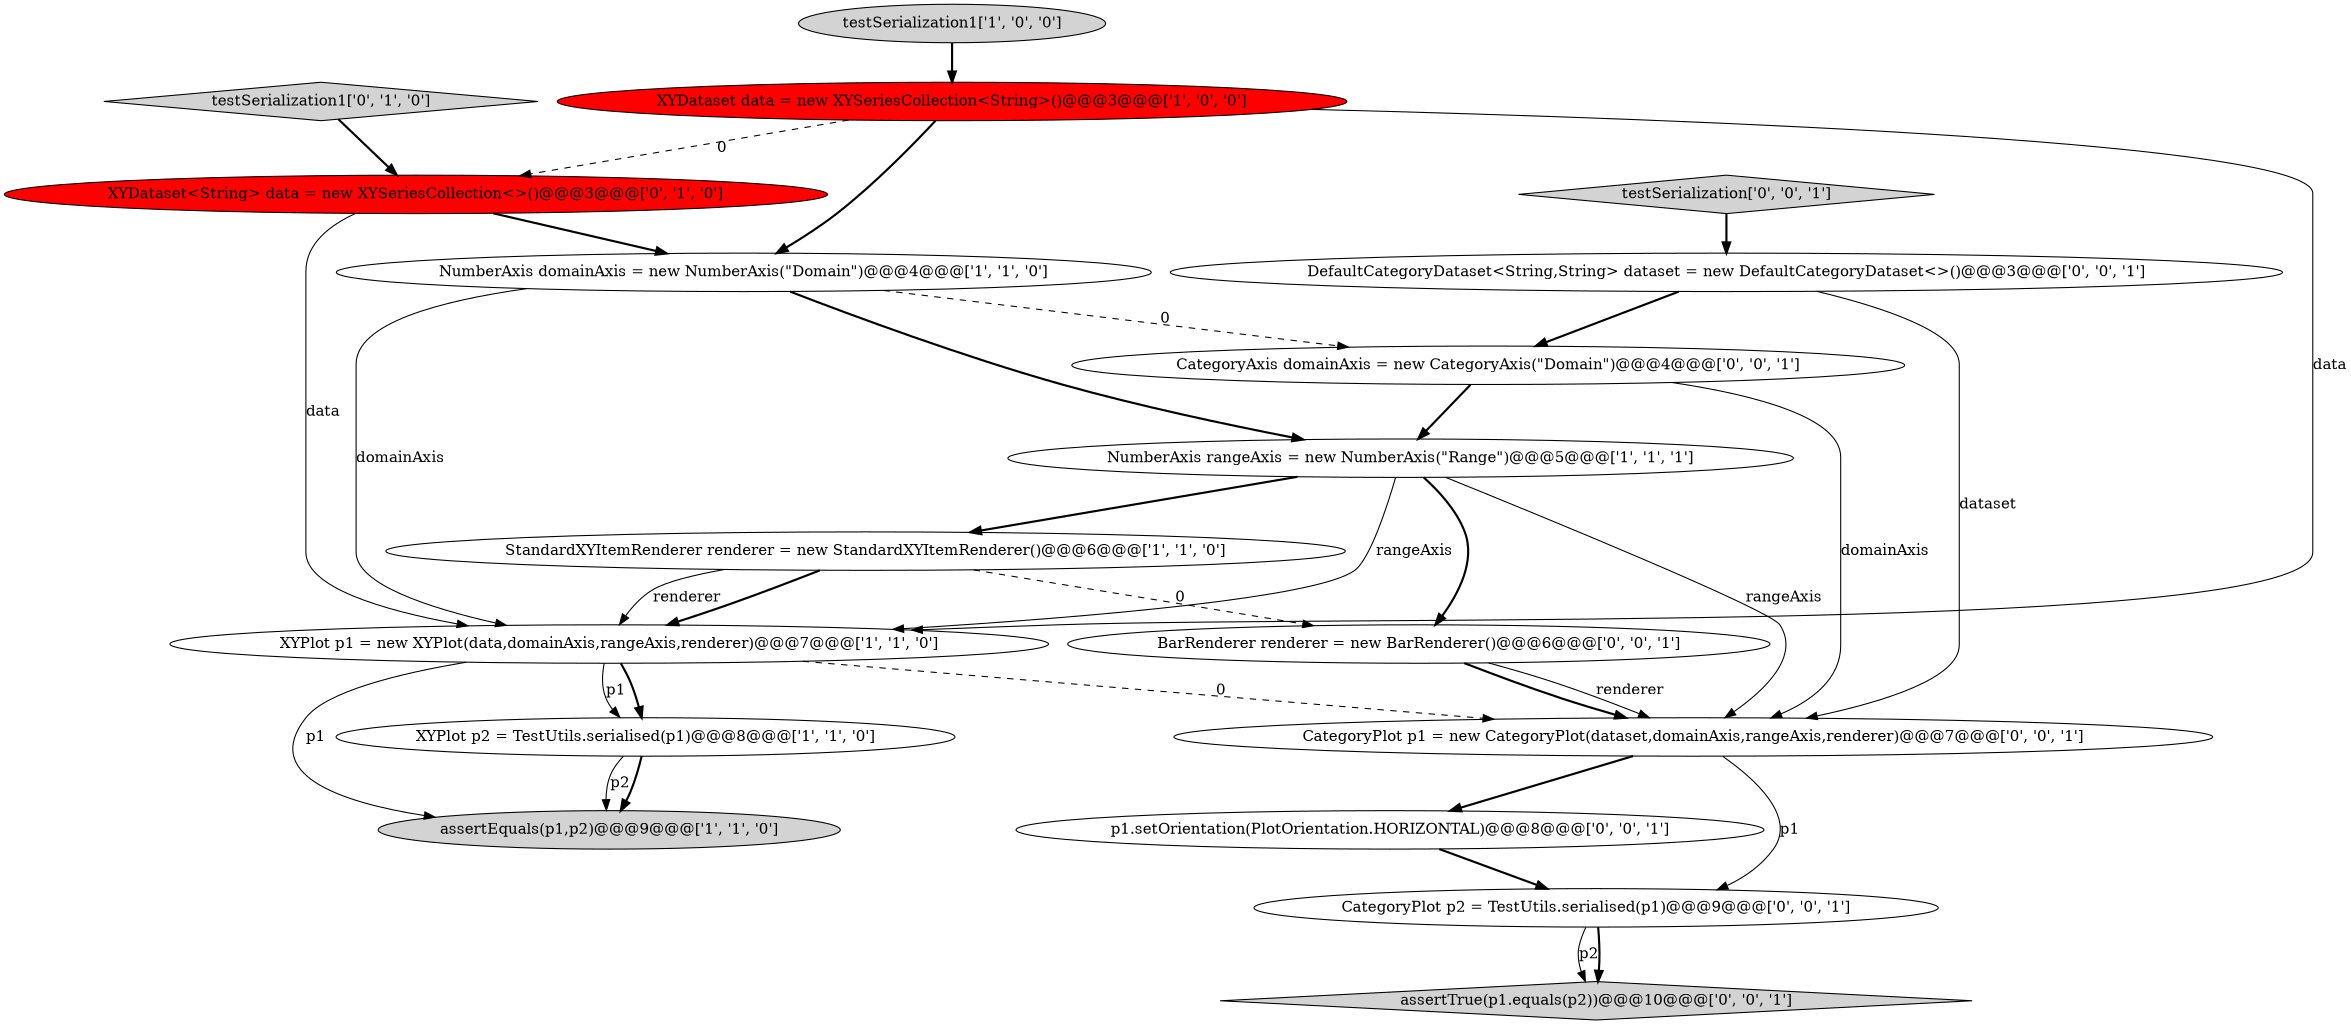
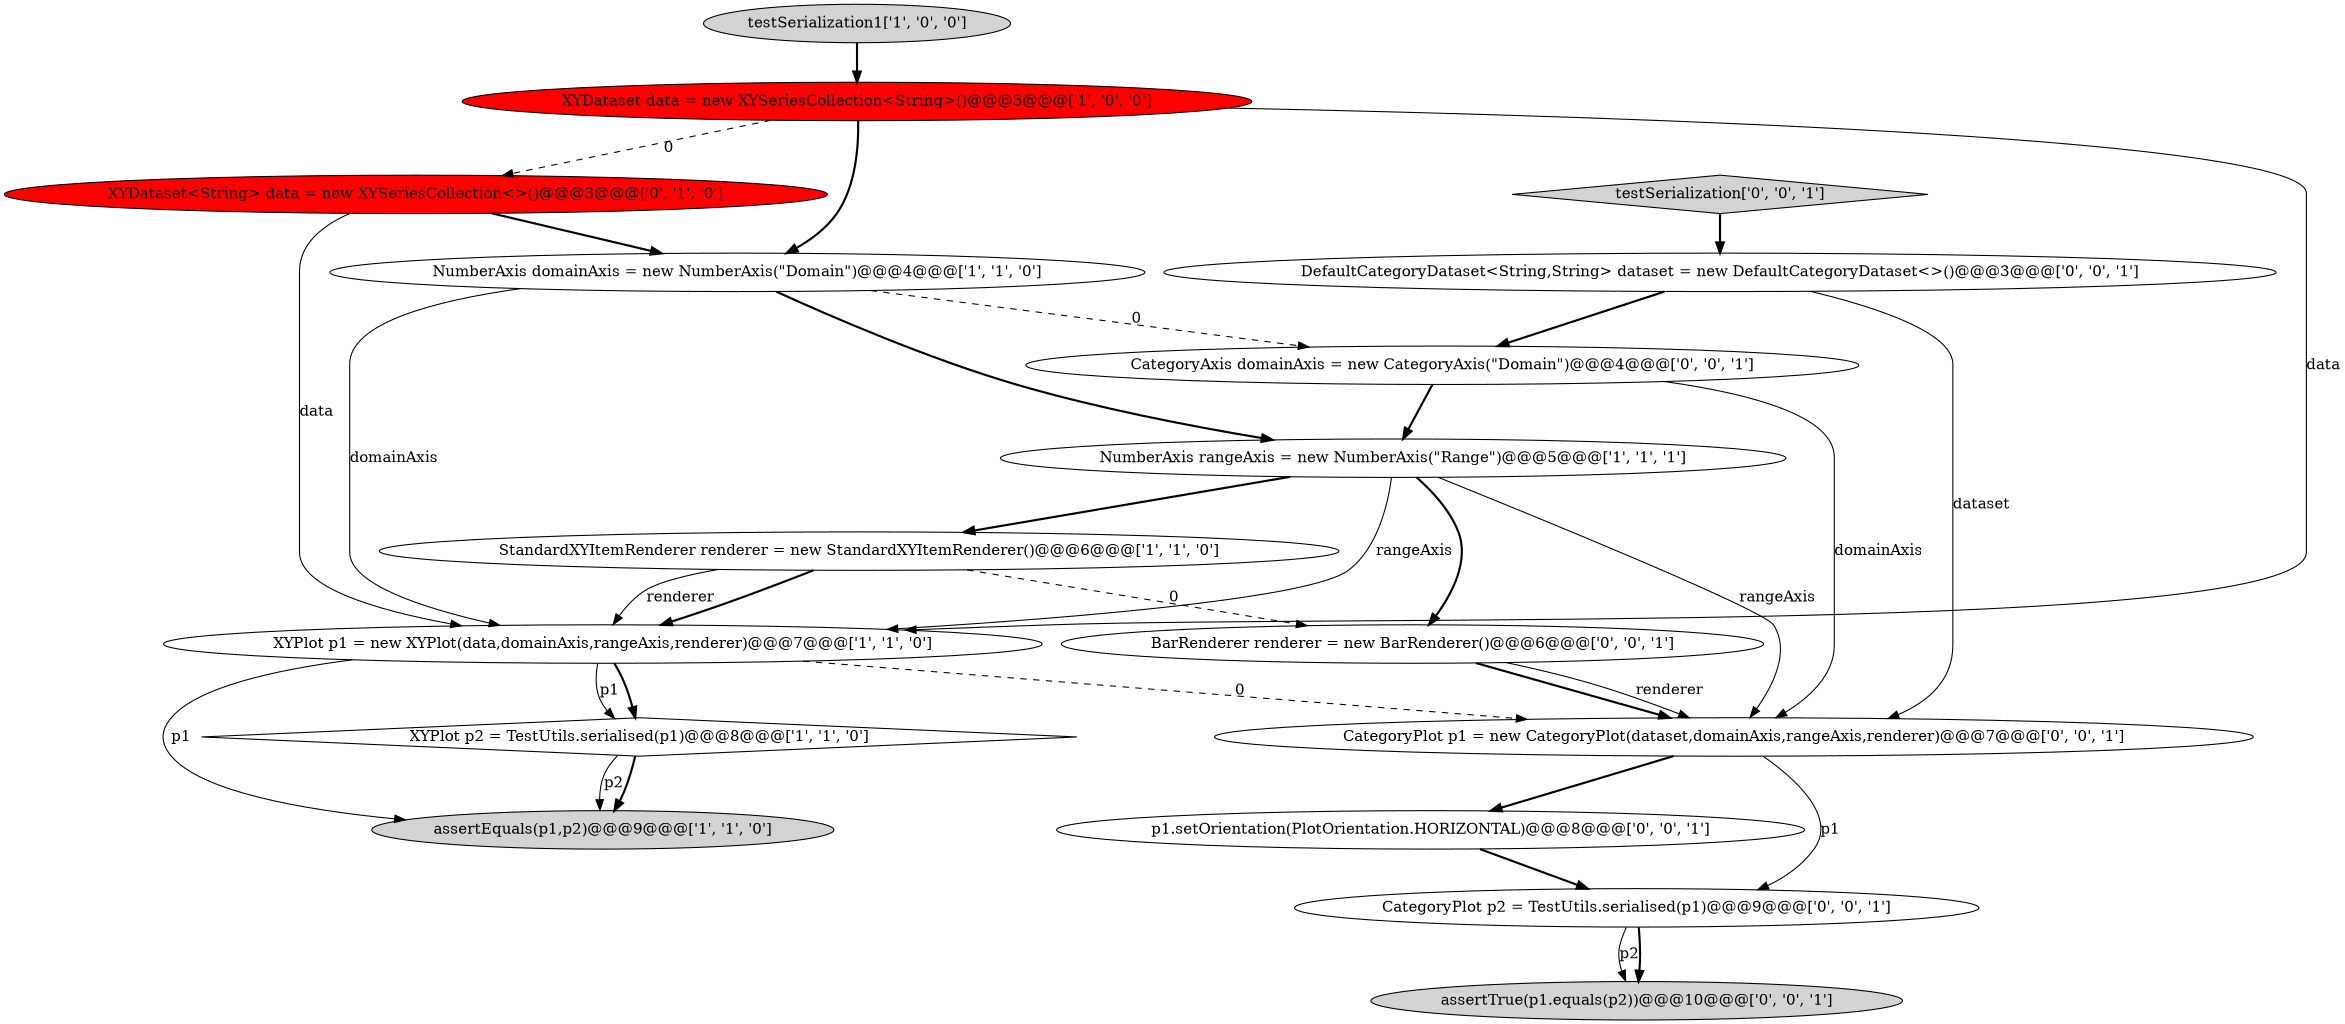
(321, 101) -> none
(646, 737) -> (639, 737)
(1596, 1001) -> (1637, 1001)
